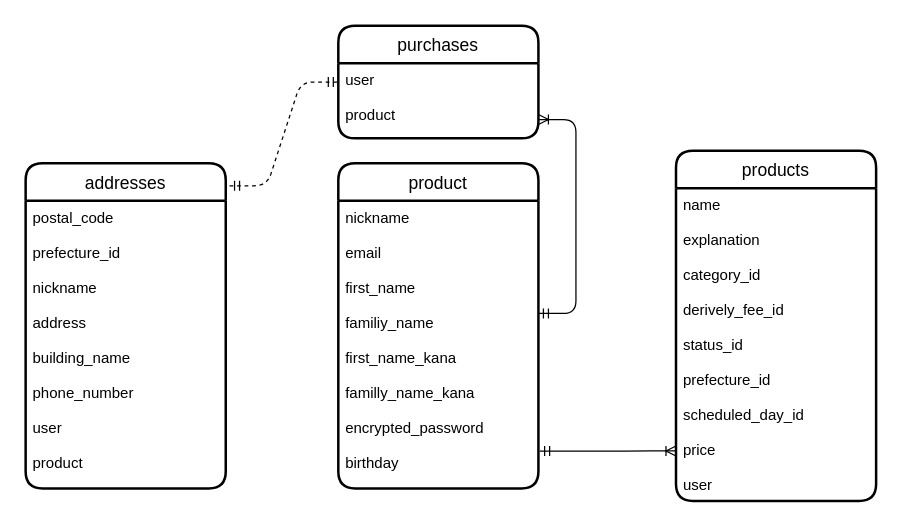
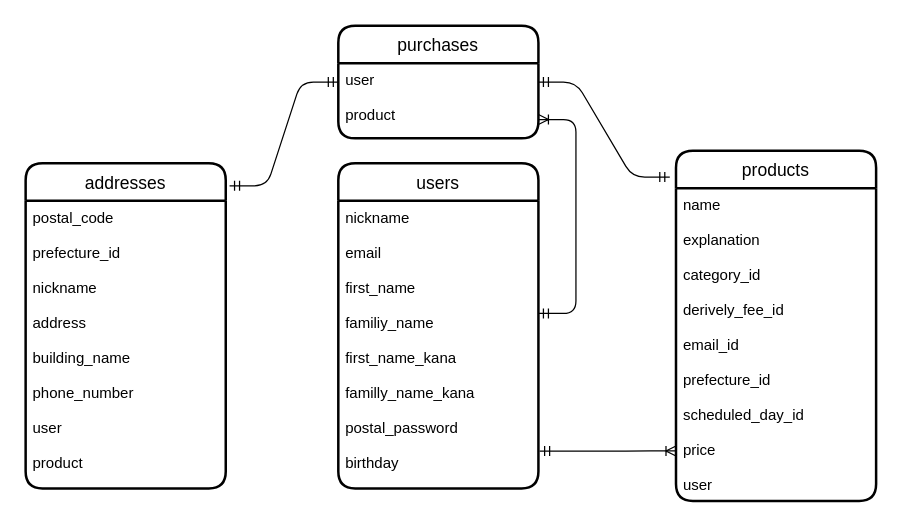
none -> (604, 130)
(284, 134) -> (284, 134)
(438, 183) -> (438, 183)
(699, 205) -> (699, 205)
(377, 218) -> (377, 218)
